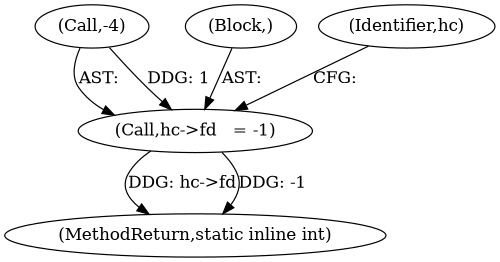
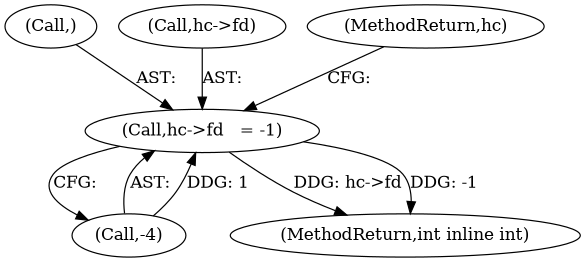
none -> (202, 26)
(241, 26) -> (51, 26)
(407, 26) -> (426, 26)
none -> (60, 168)
(195, 235) -> (405, 235)
